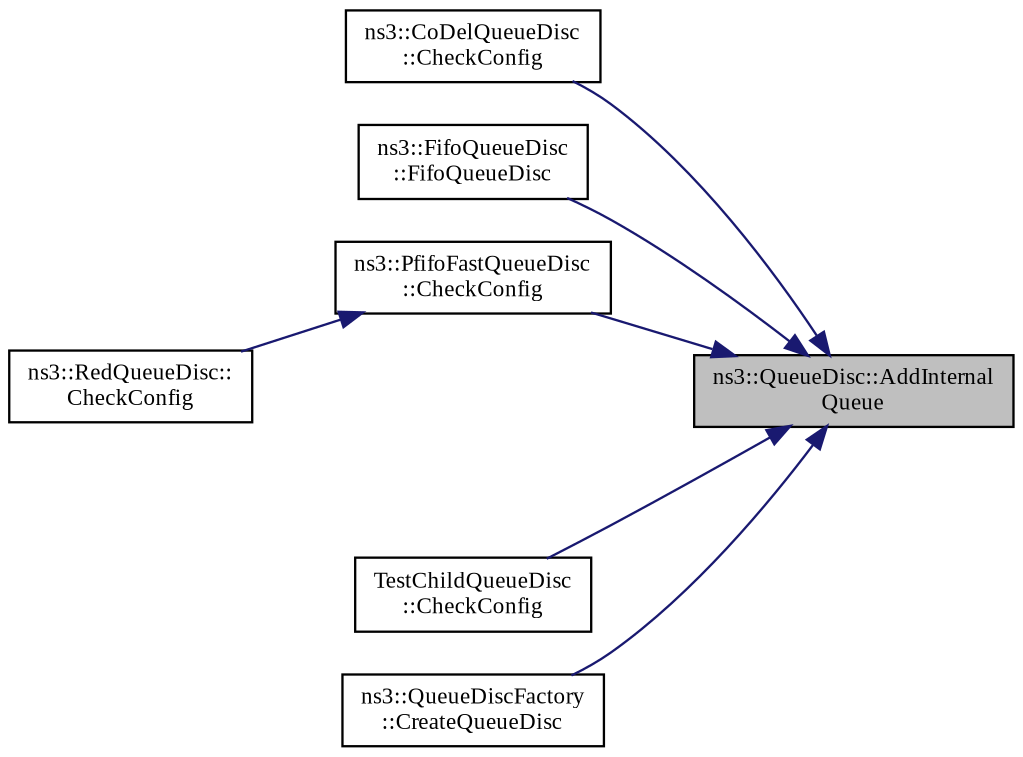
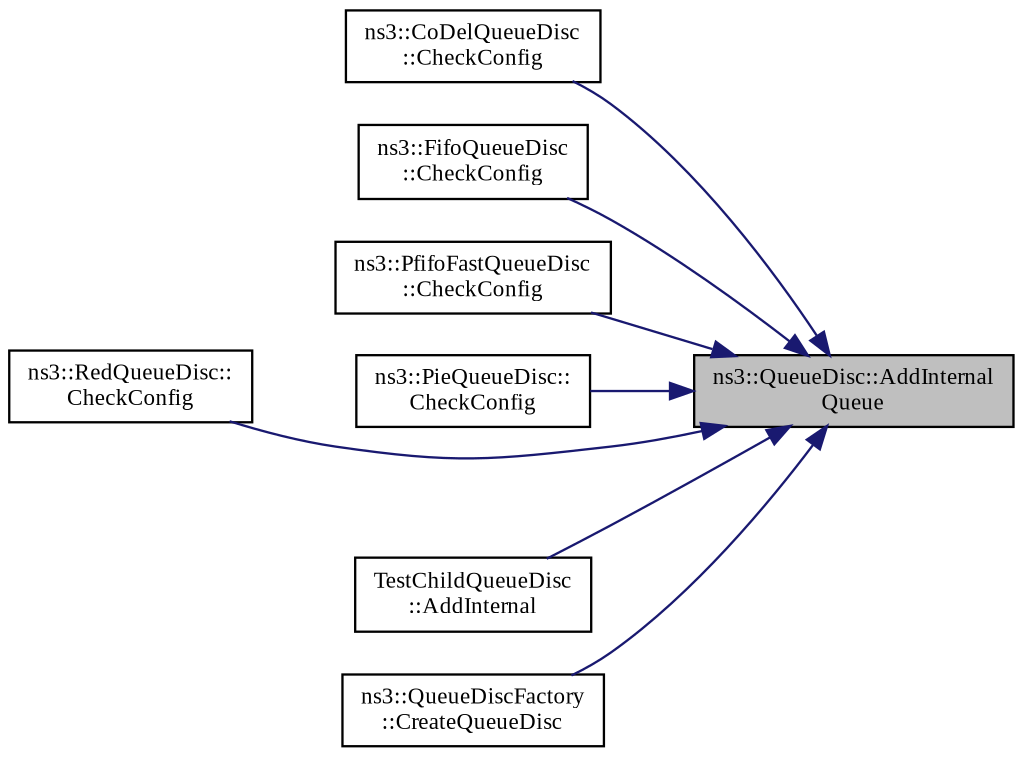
(473, 162) -> (473, 162)
(291, 336) -> (465, 458)
none -> (473, 391)
(473, 595) -> (473, 595)
